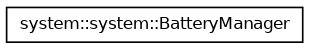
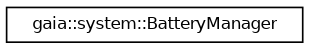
(155, 25) -> (155, 25)
